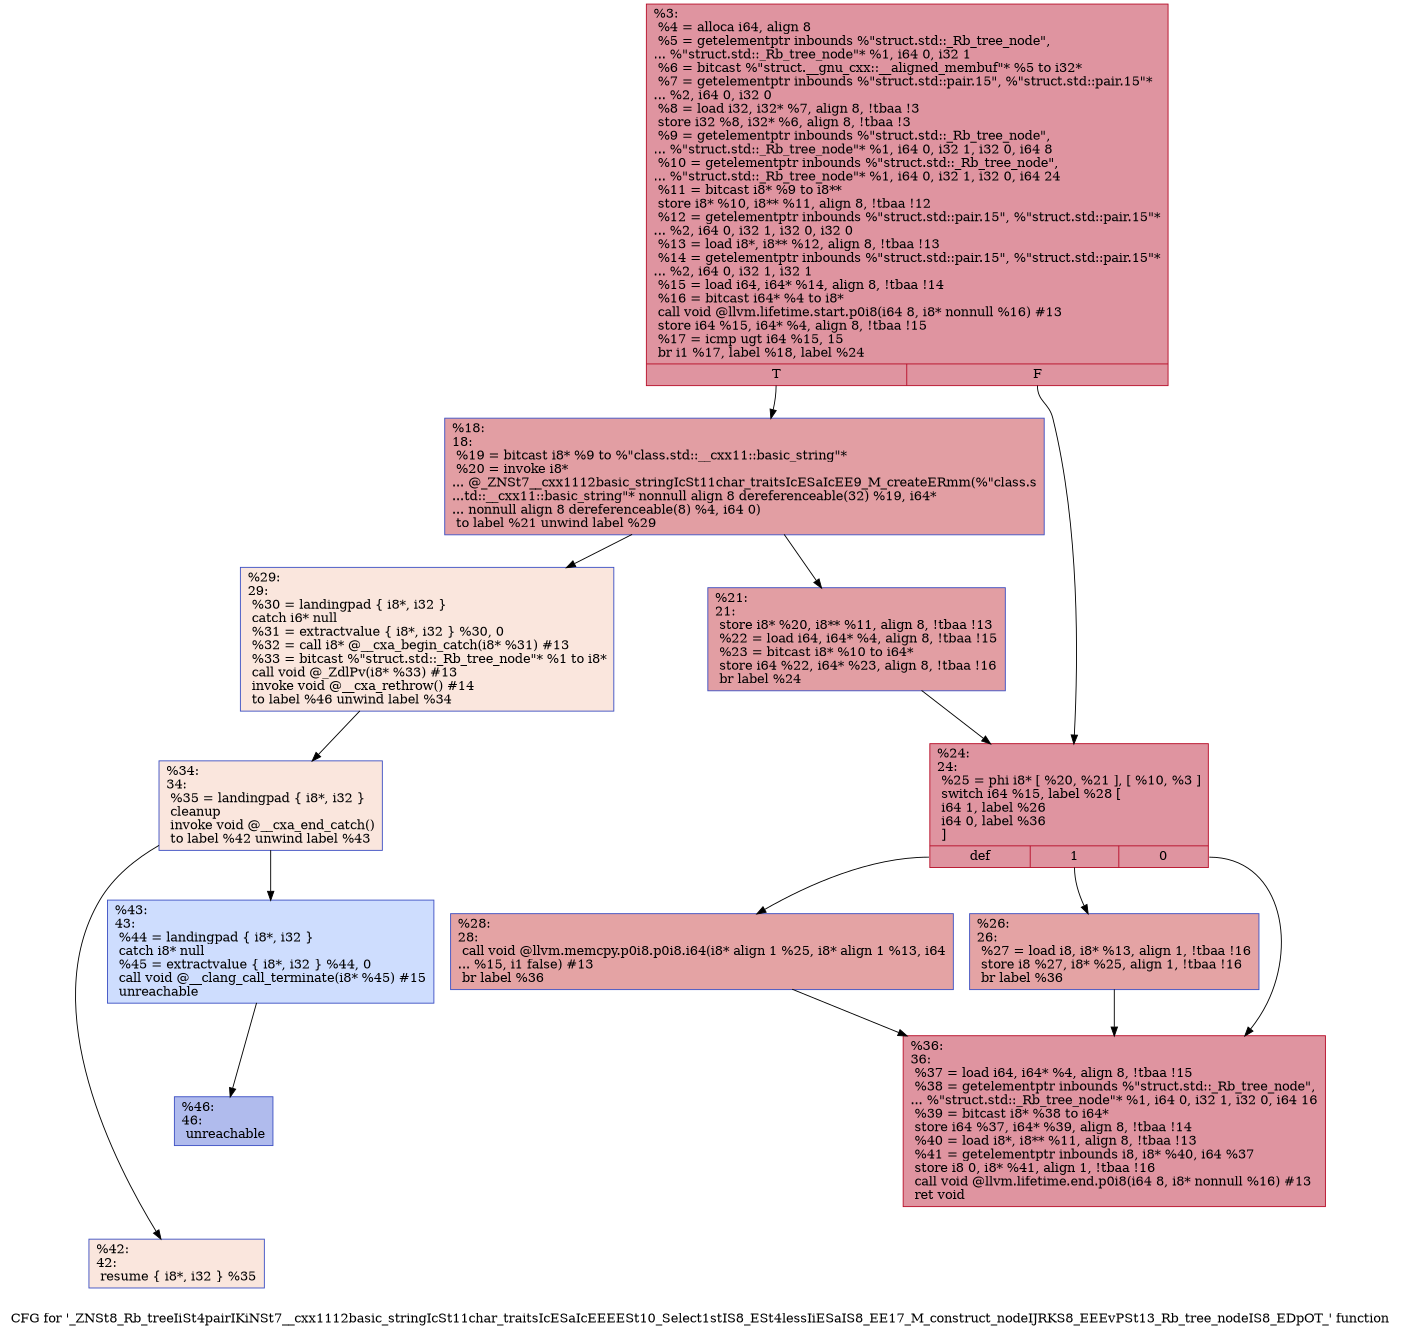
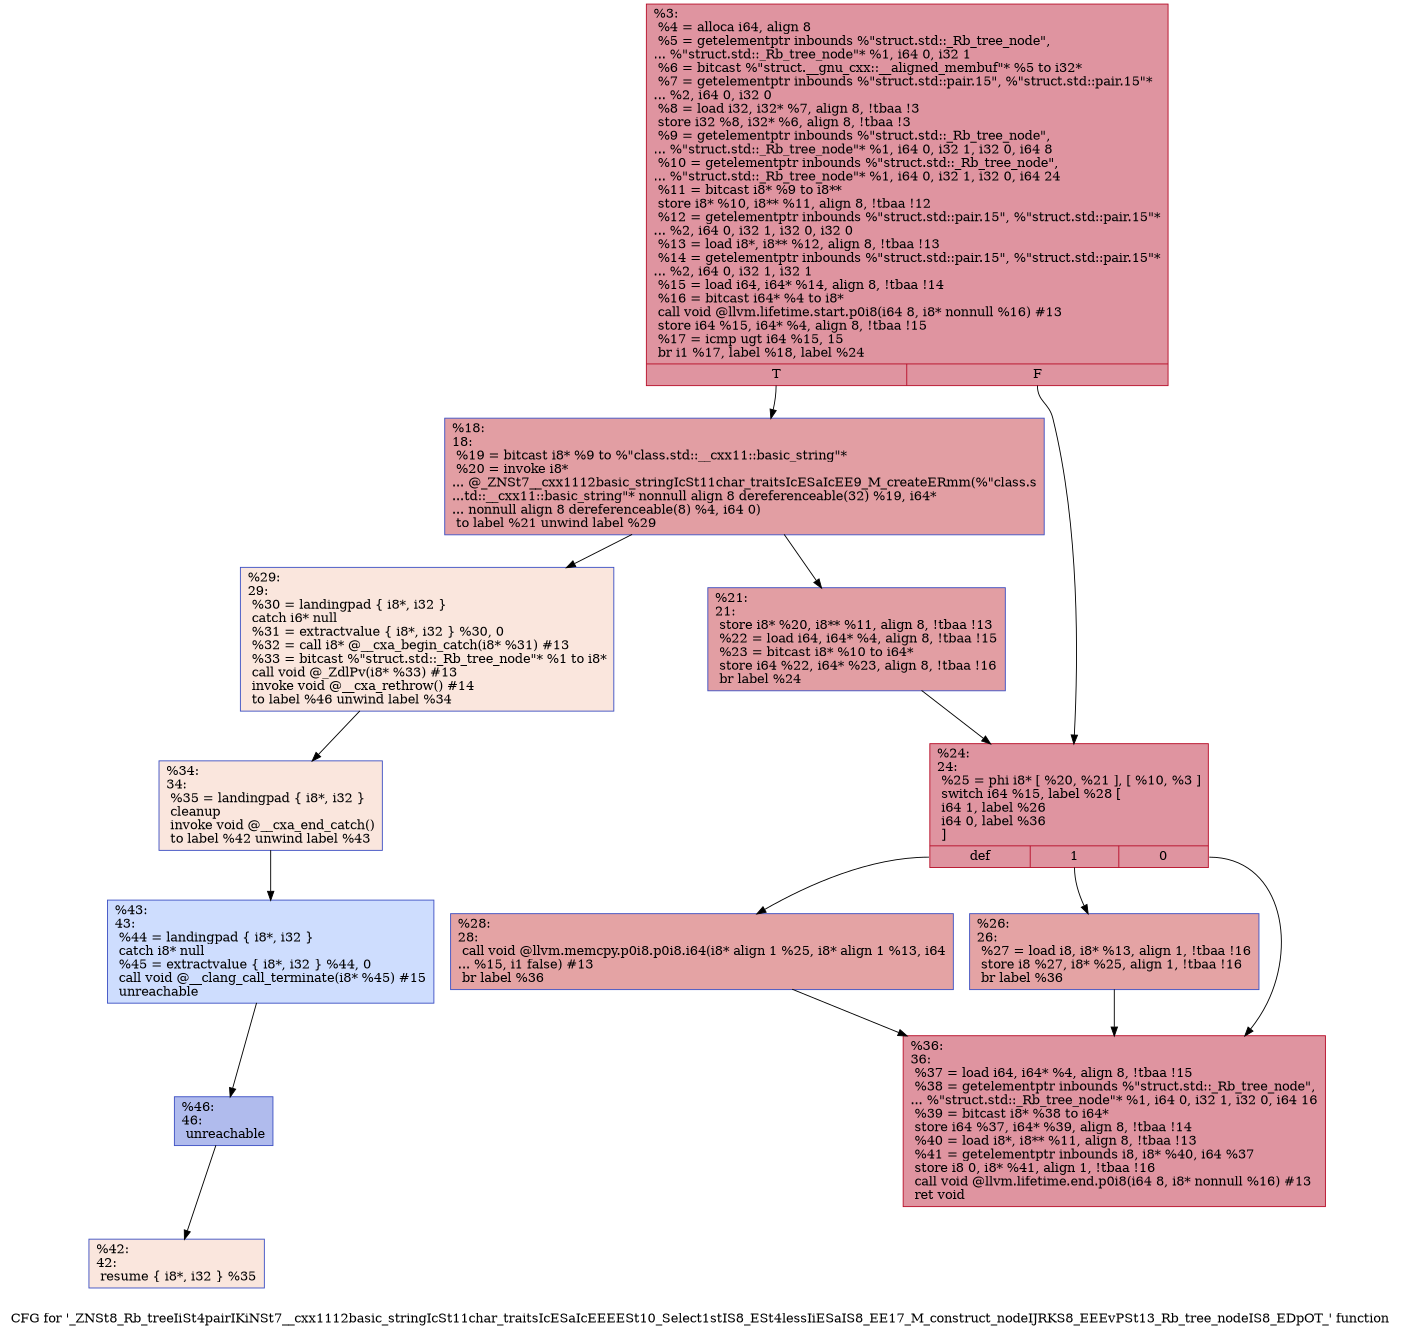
(78, 1031) -> (202, 1188)
